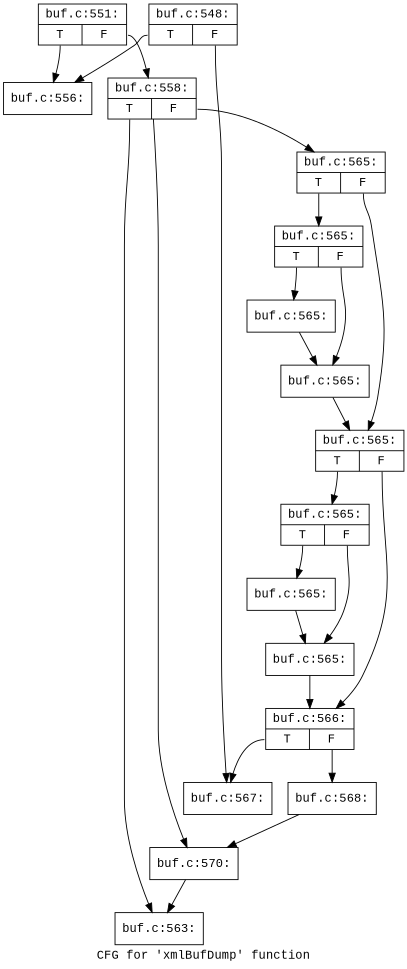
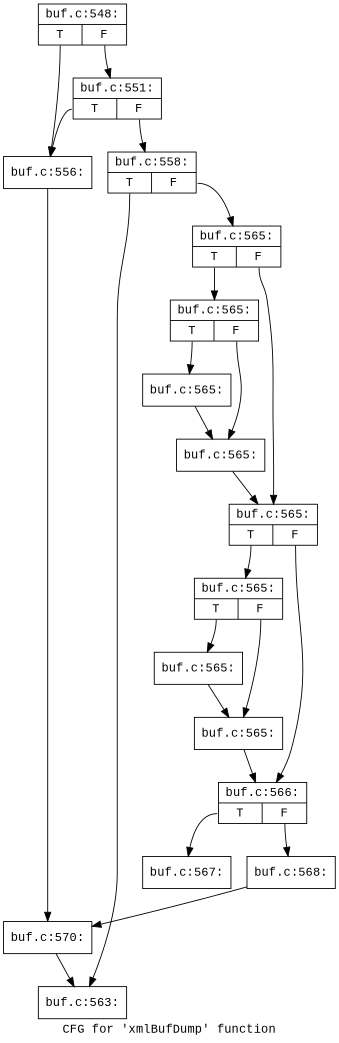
(222, 409) -> (106, 57)
(158, 481) -> (48, 550)
